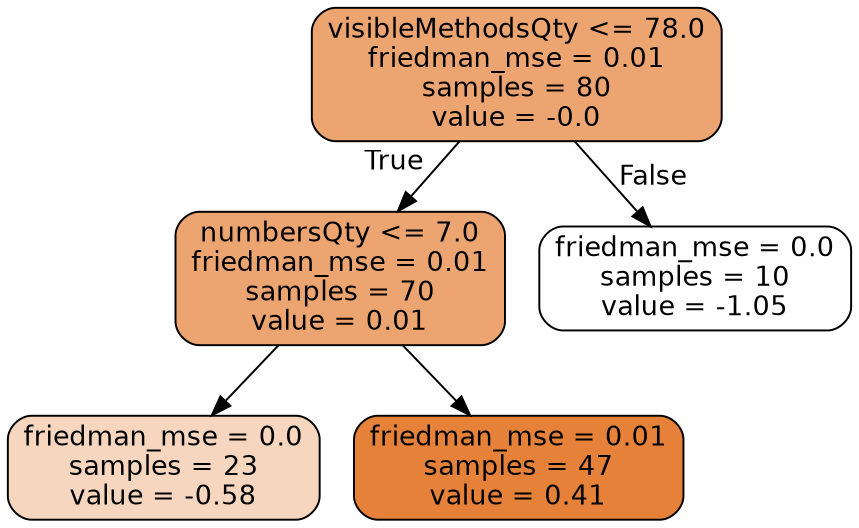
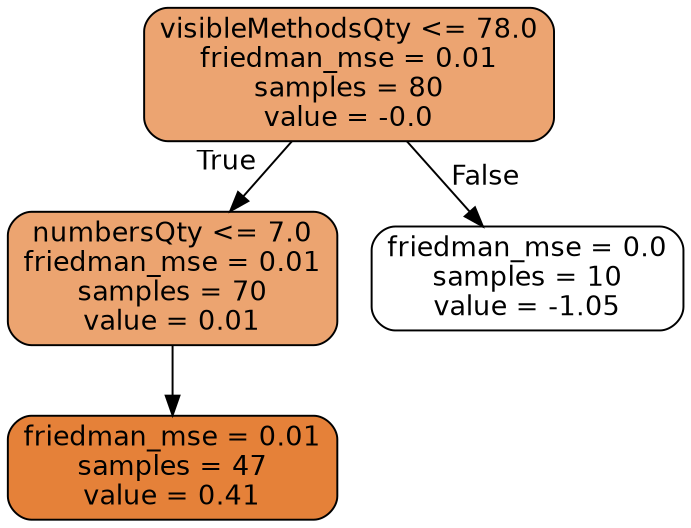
(164, 468) -> none
